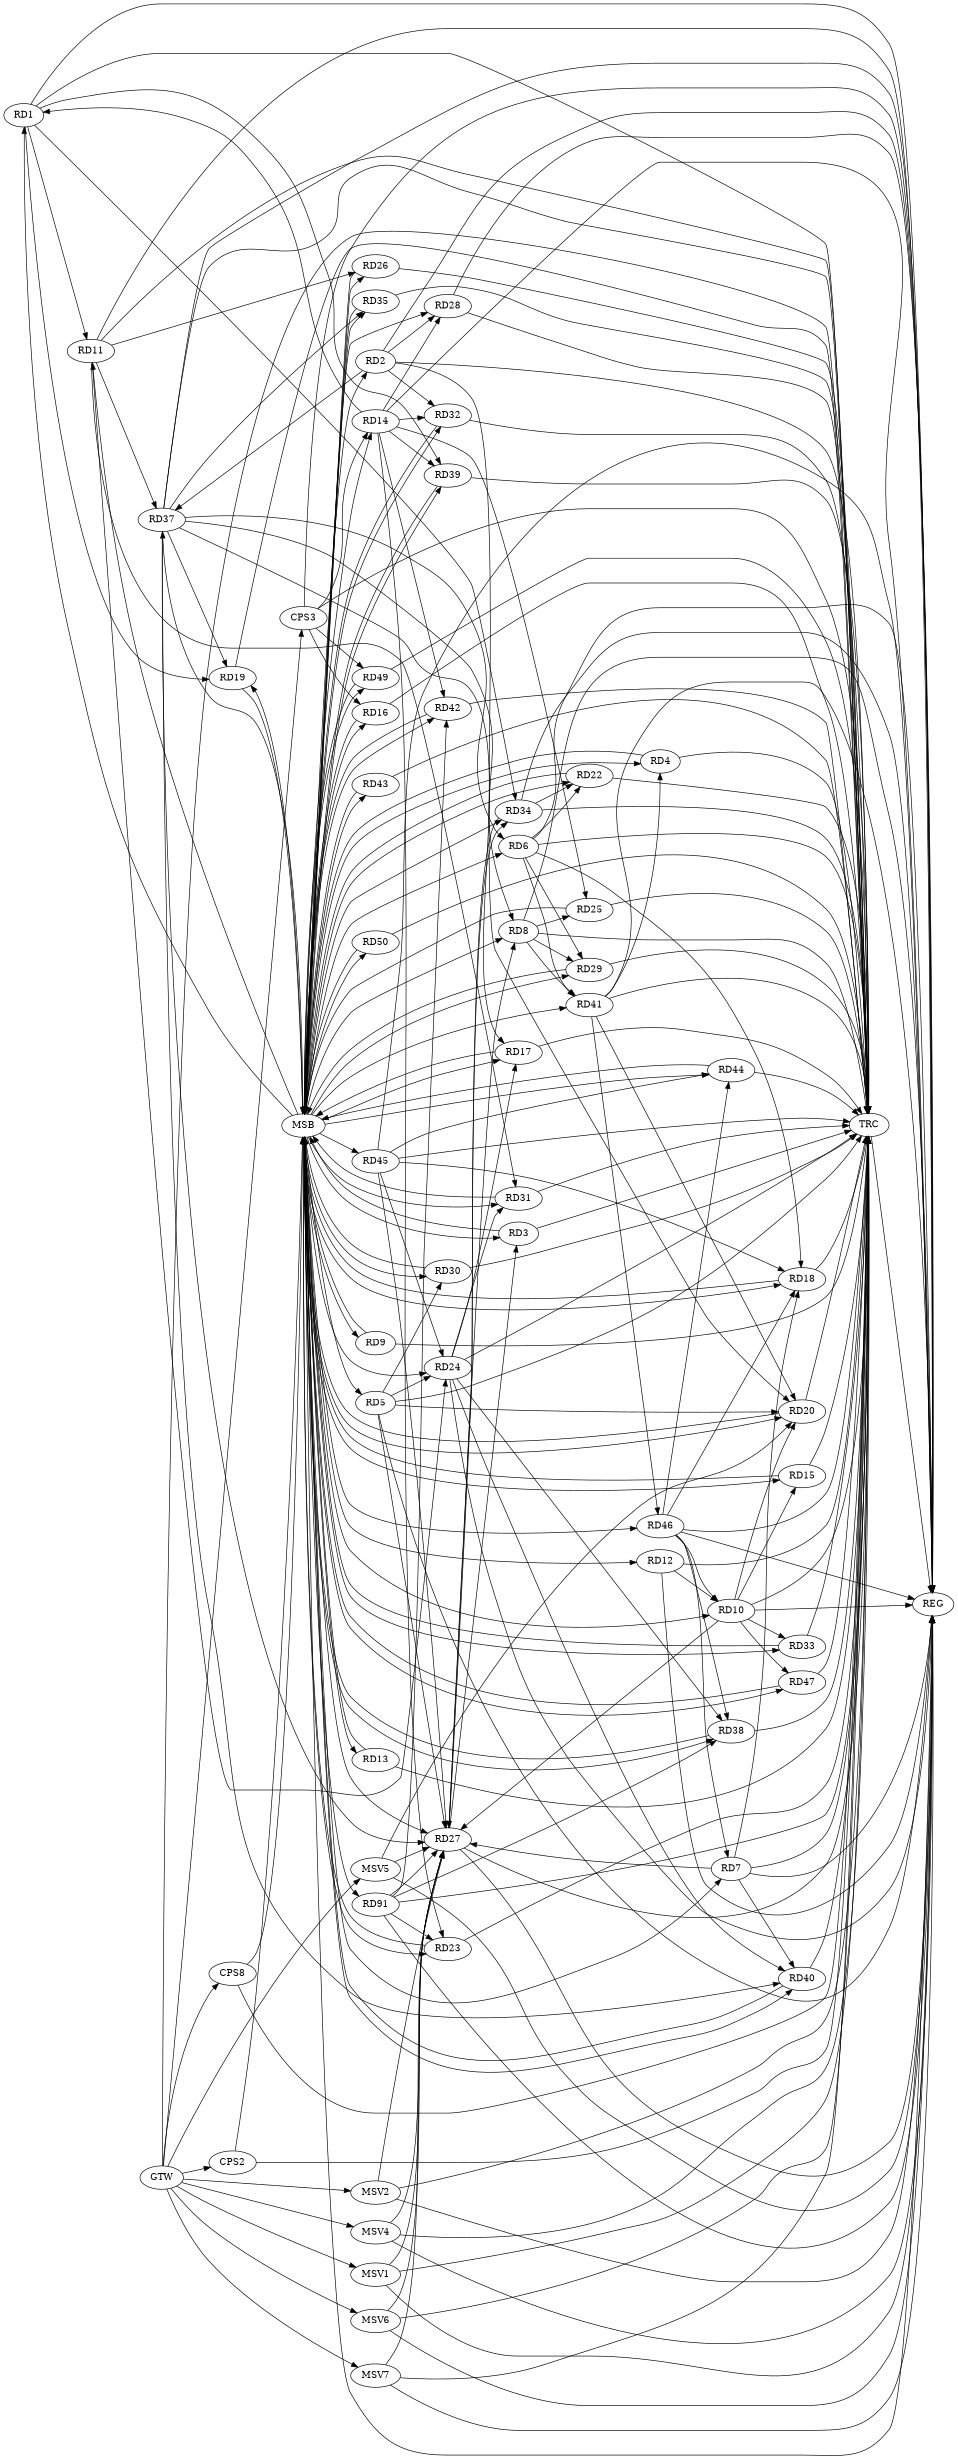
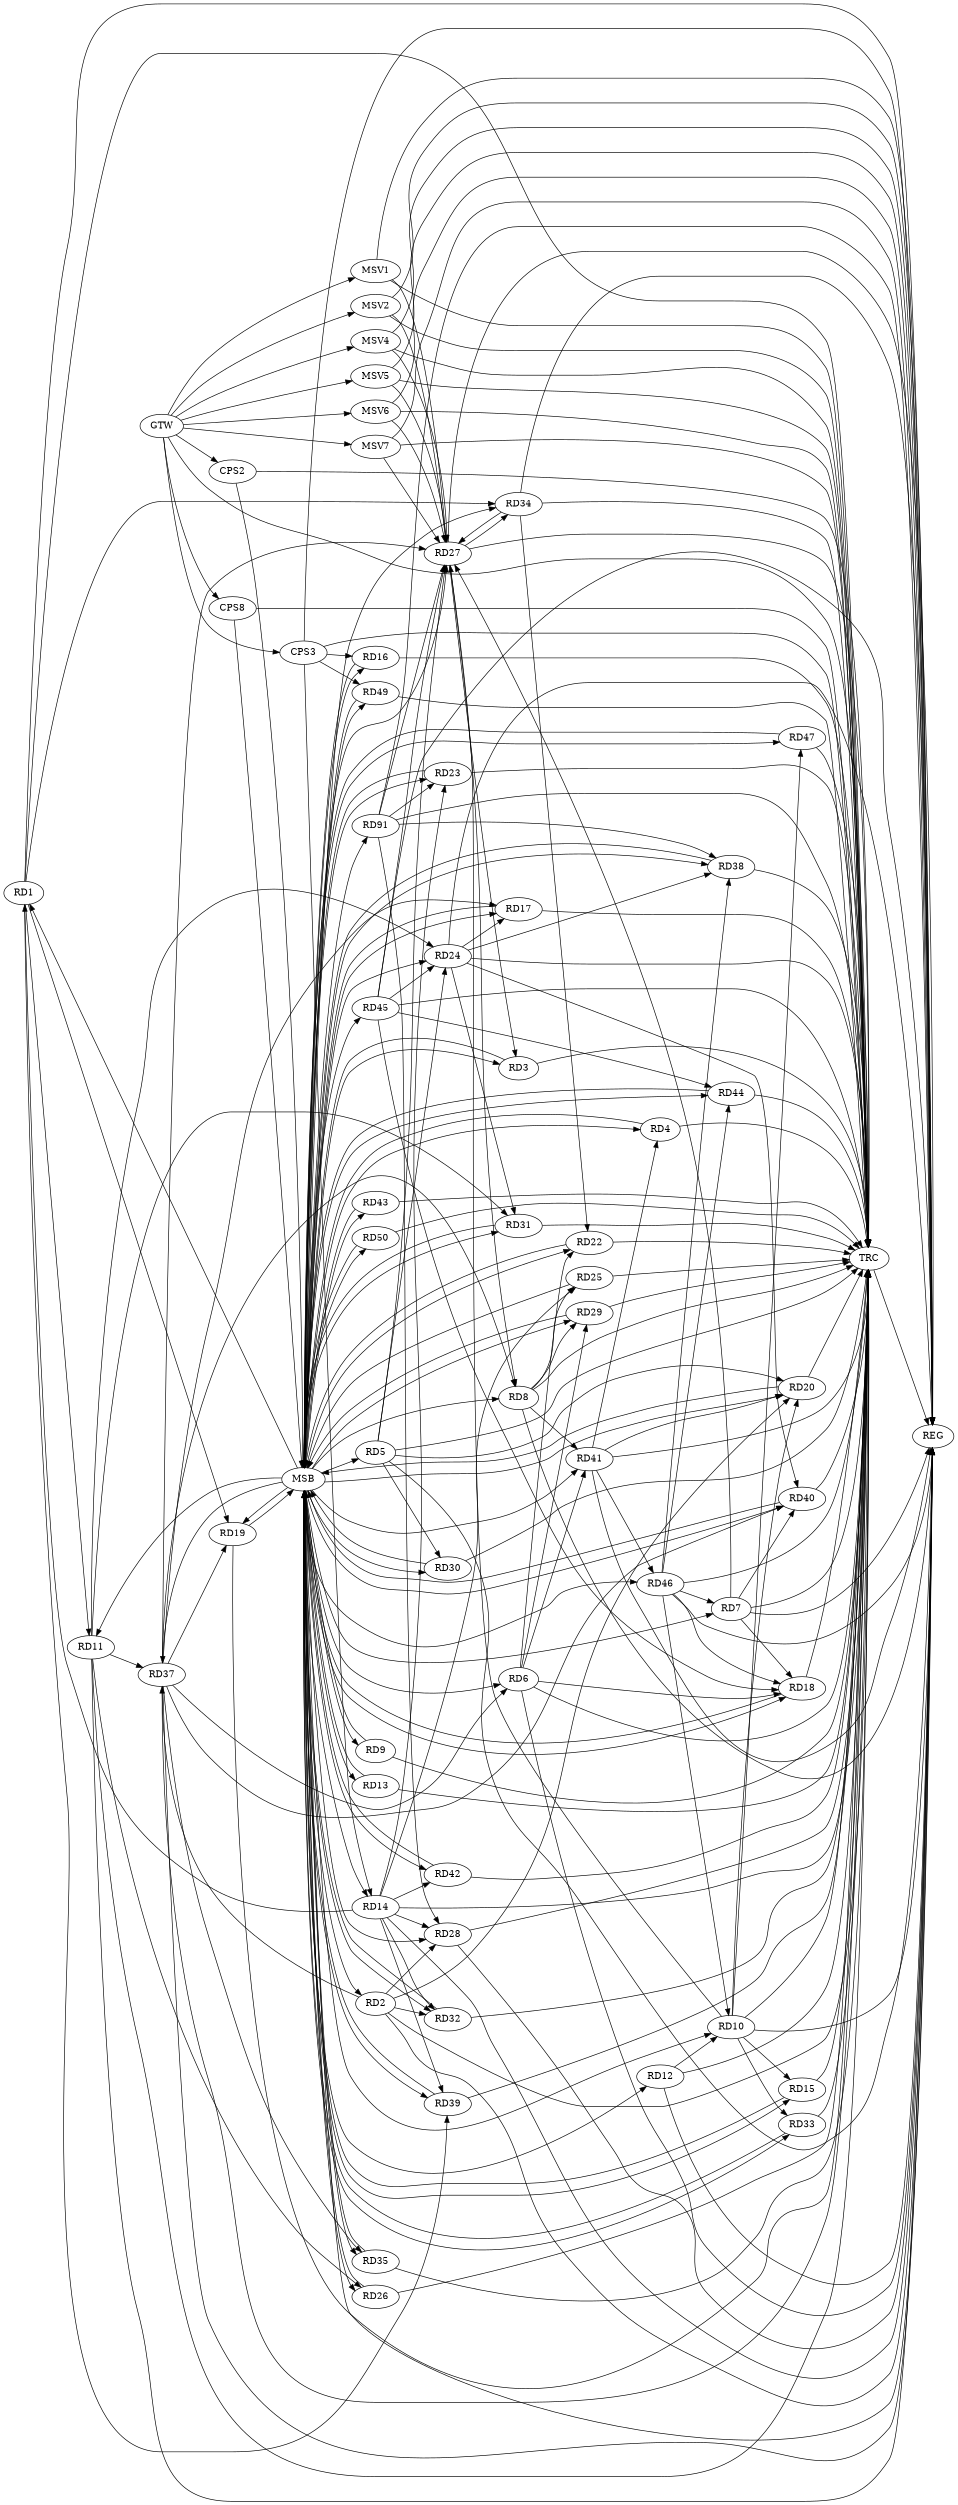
(423, 1284) -> (405, 1379)
(535, 1614) -> (831, 471)
none -> (823, 1856)
